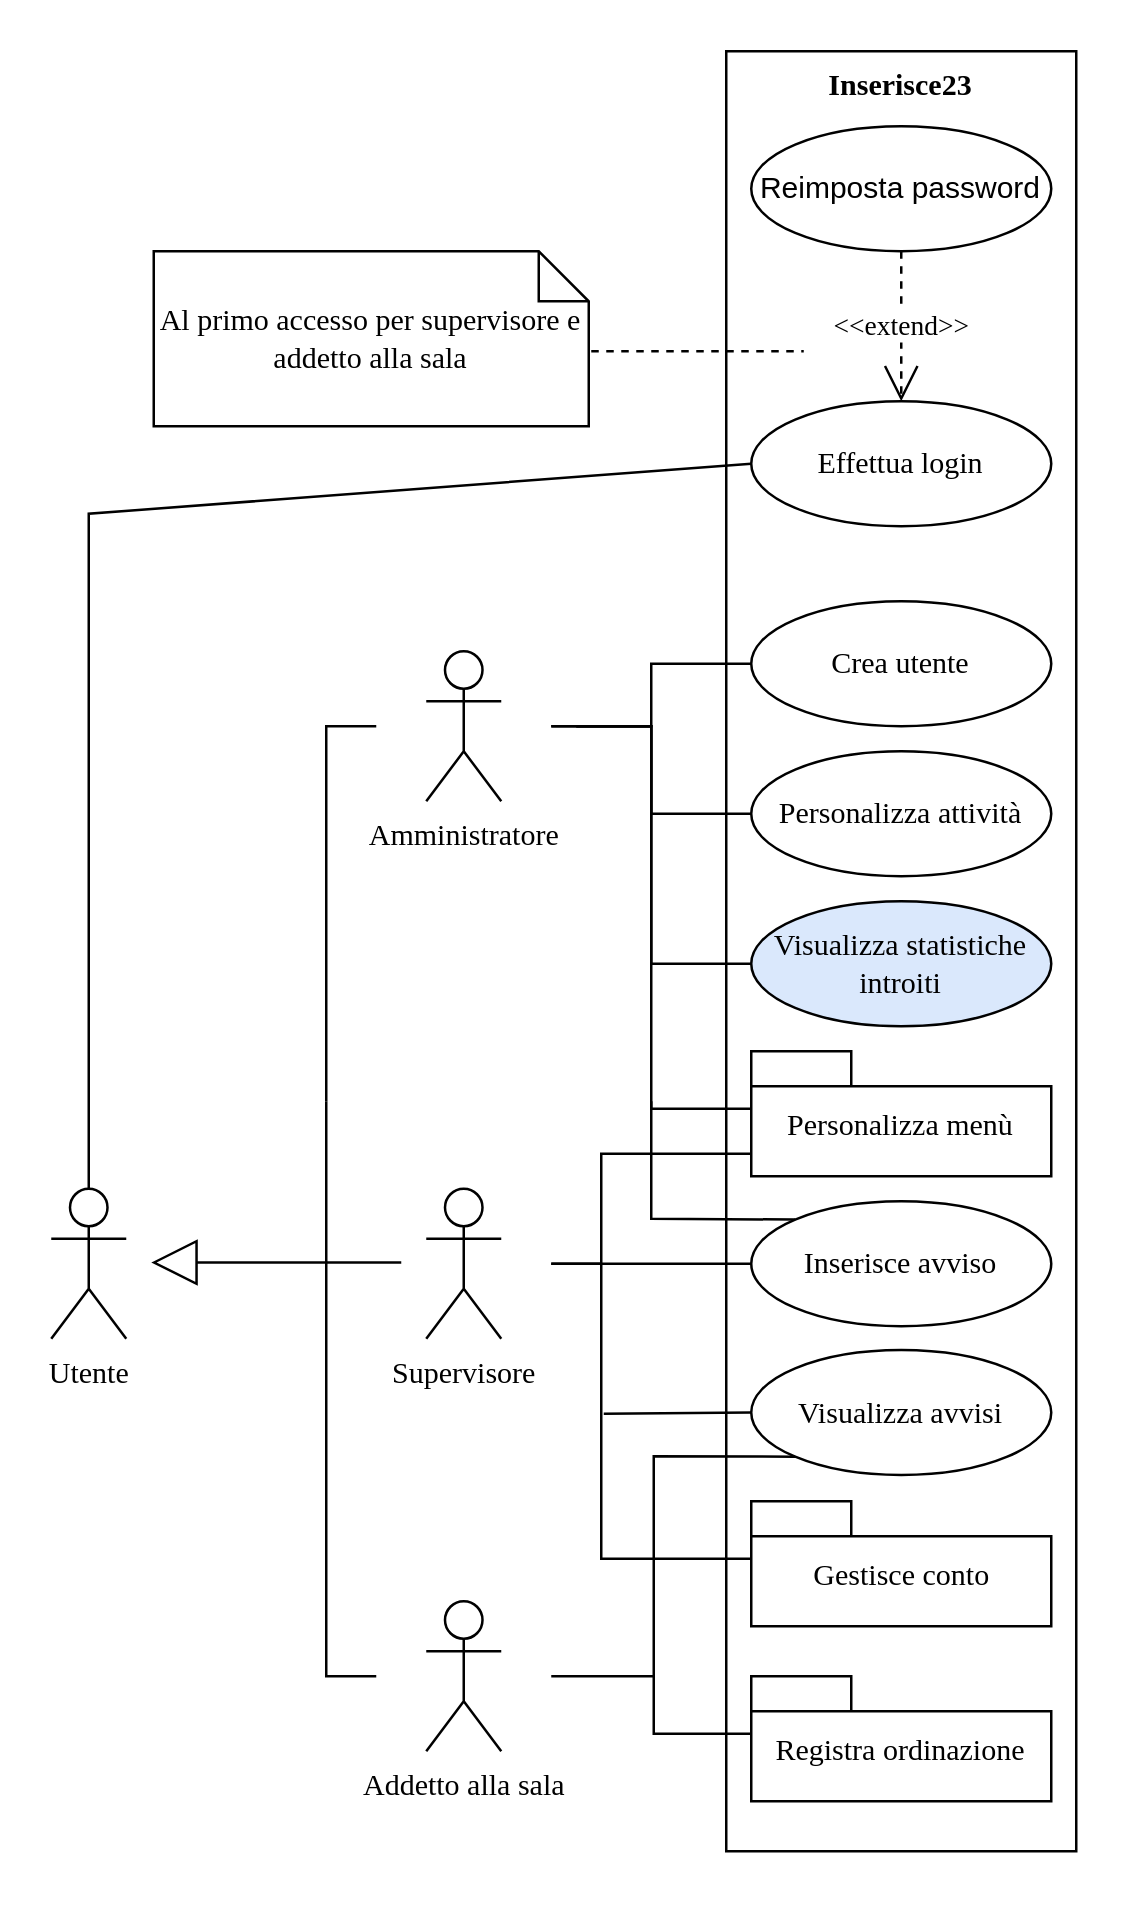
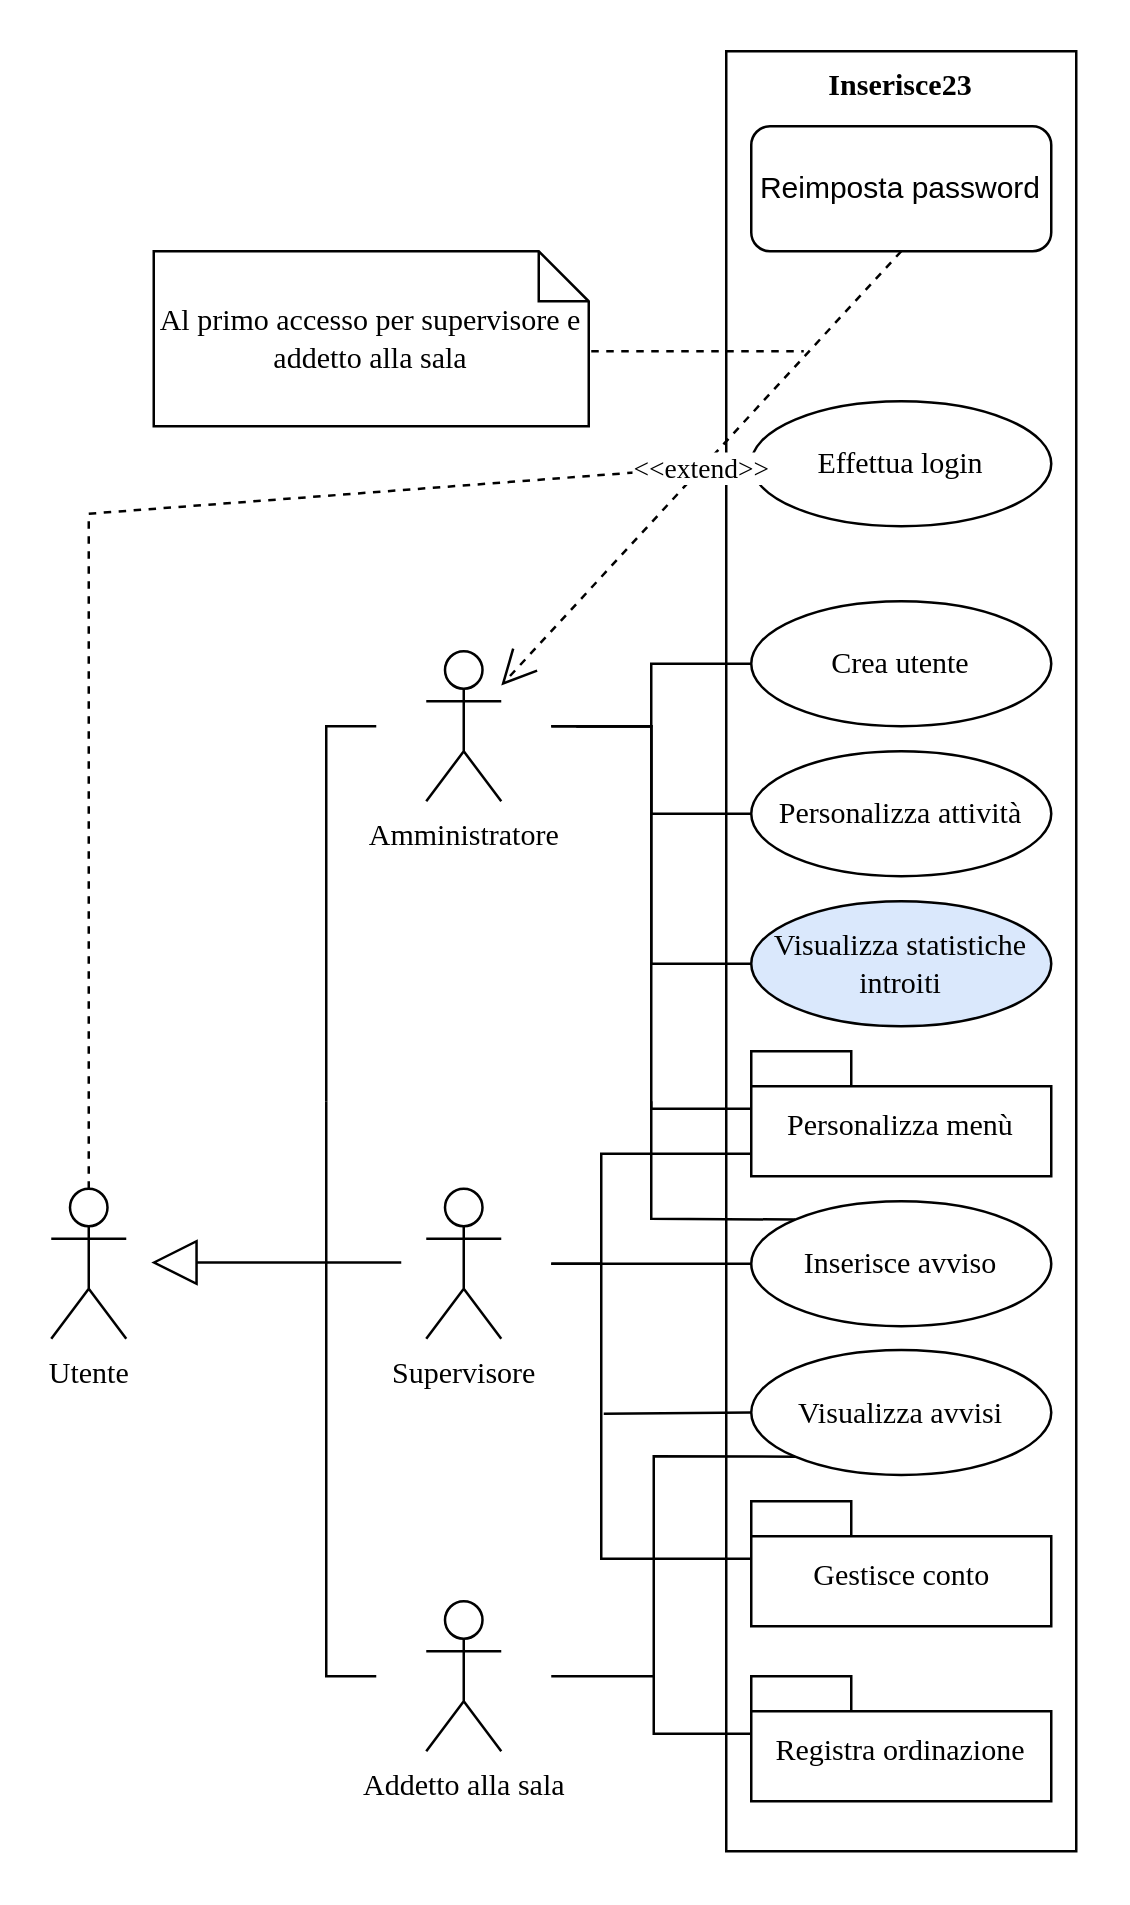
(901, 189) -> (901, 189)
(901, 358) -> (602, 576)
(89, 544) -> (89, 544)
